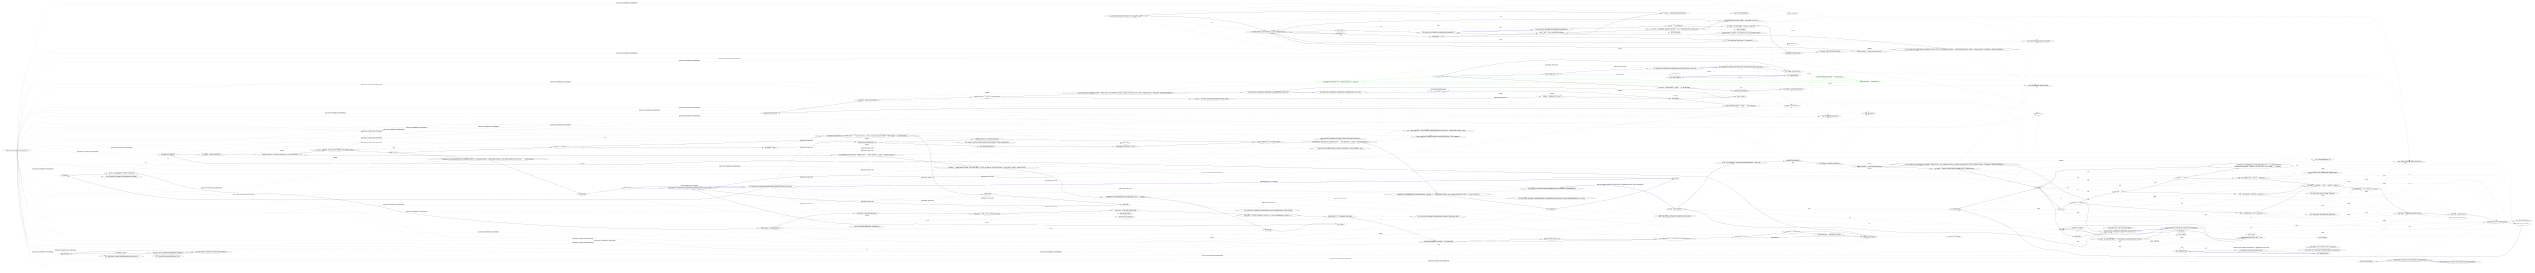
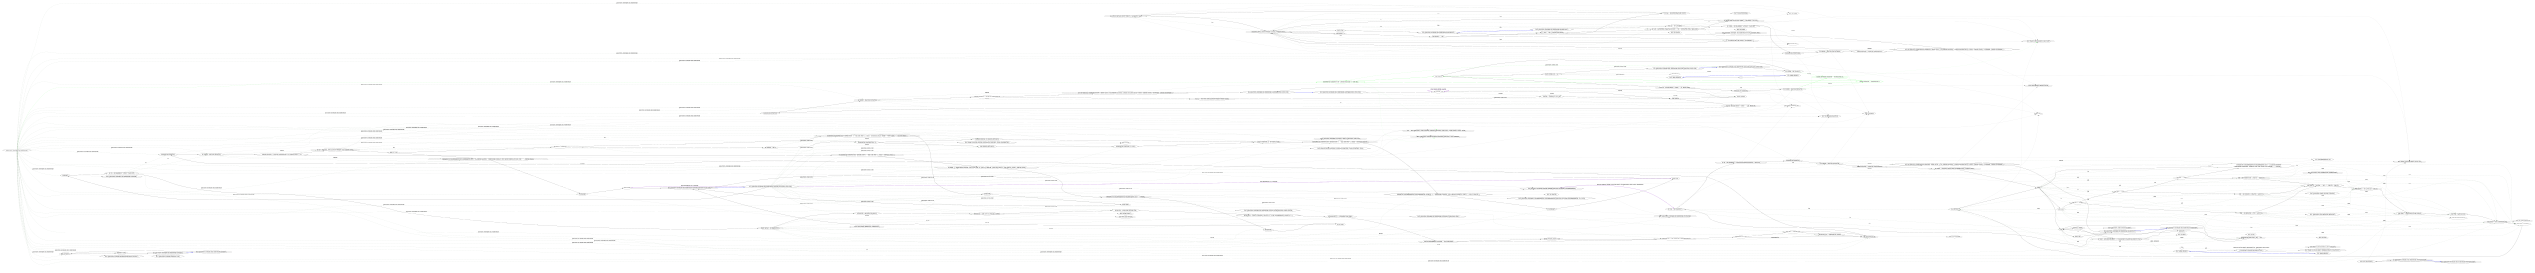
none -> (1552, 195)
